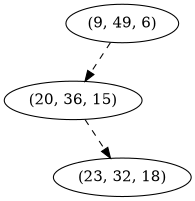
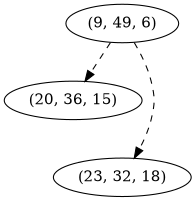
(95, 134) -> (154, 95)
